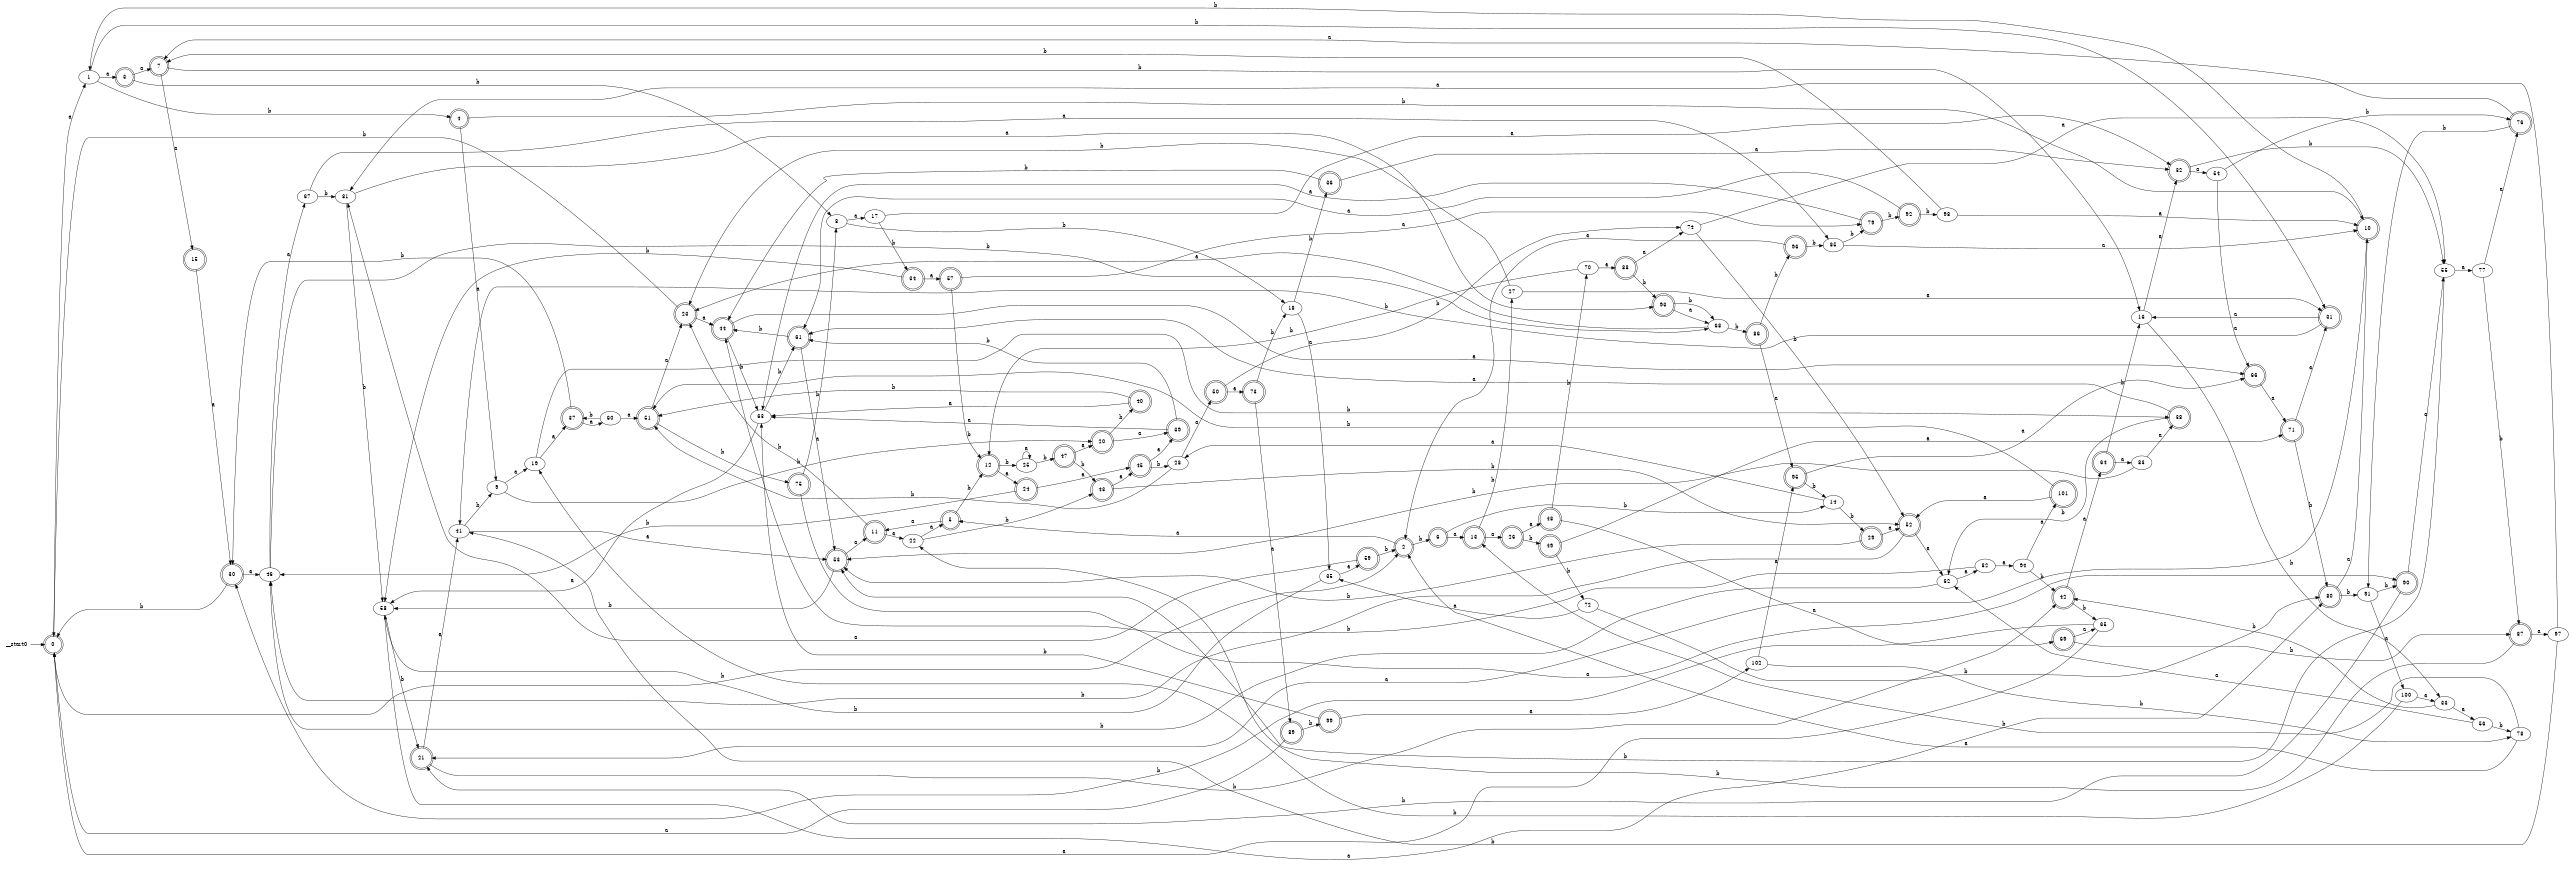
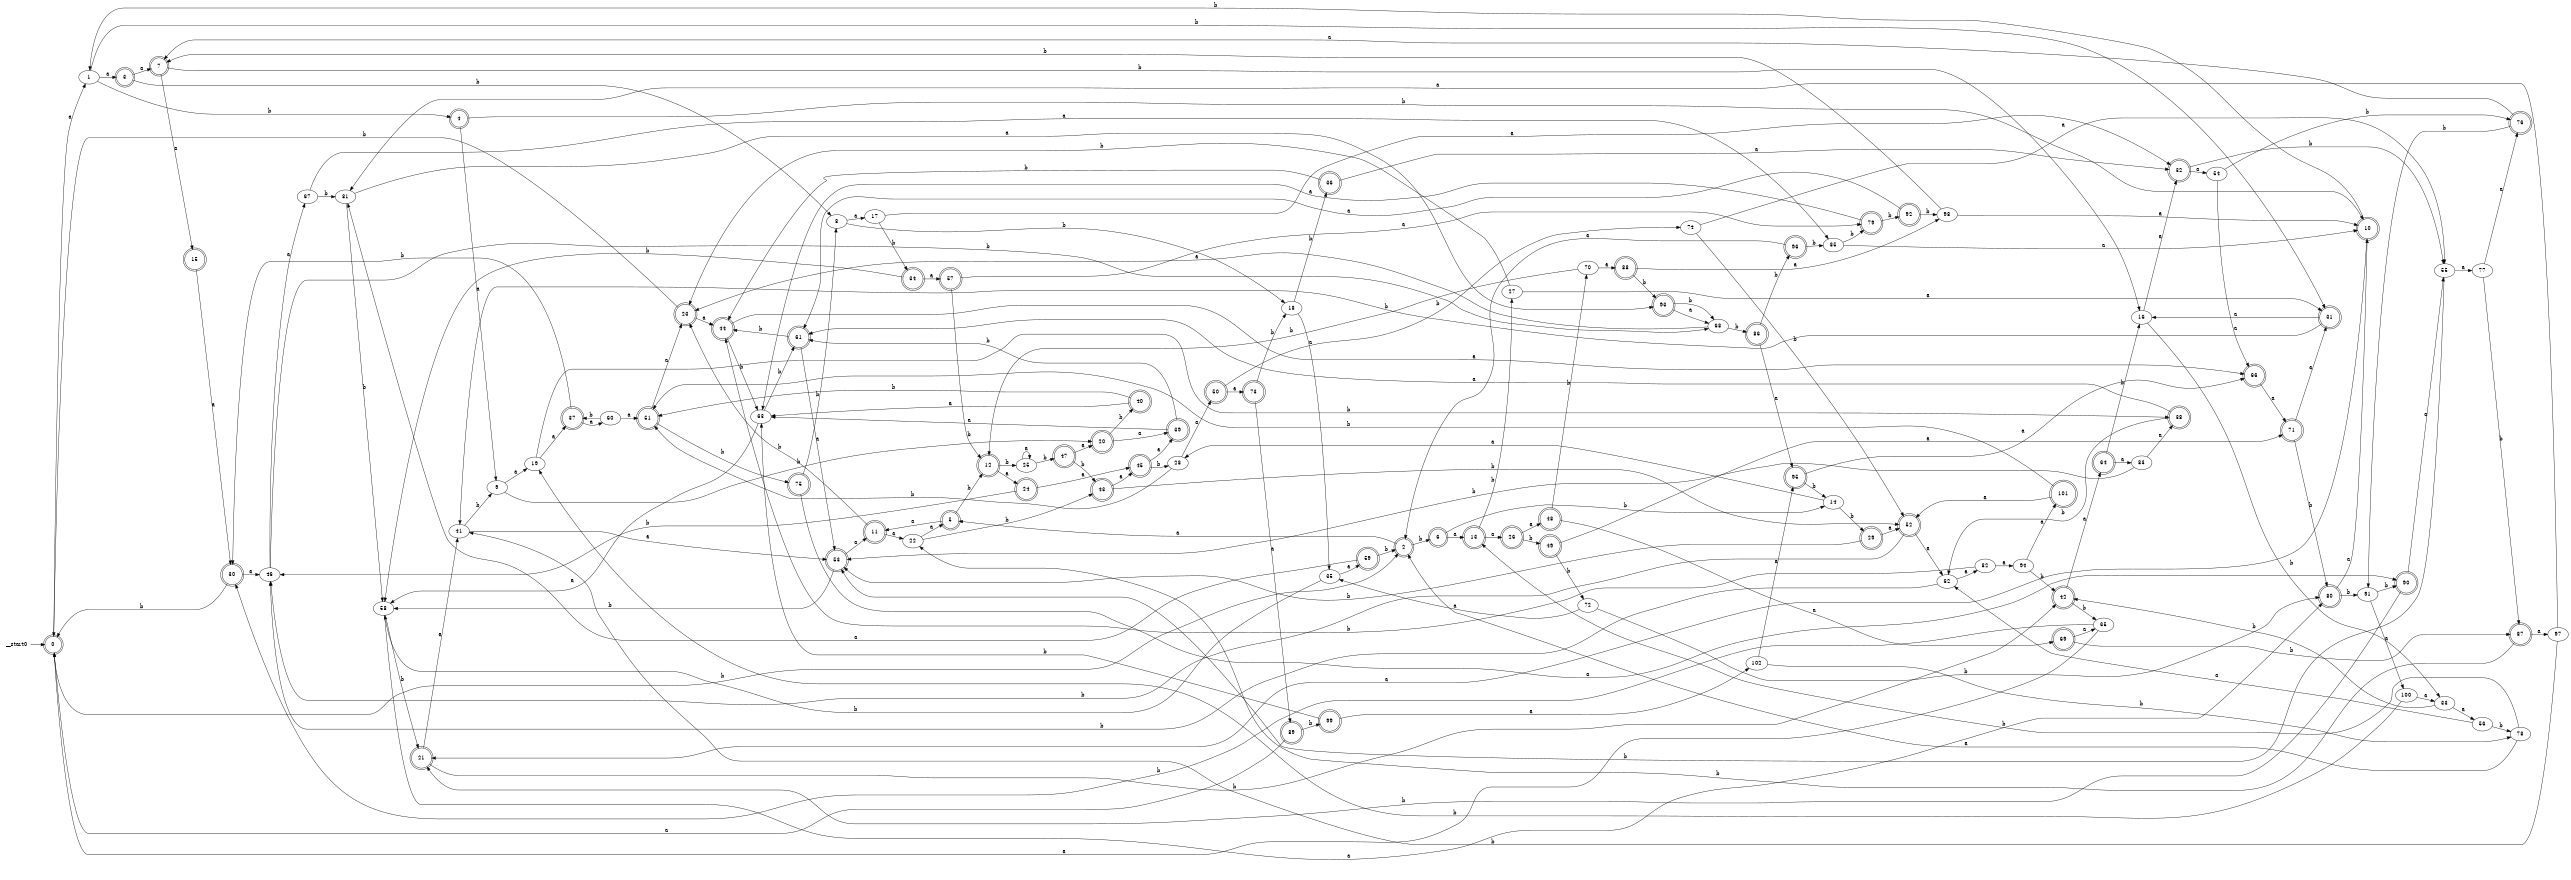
(1657, 248) -> (1790, 269)
